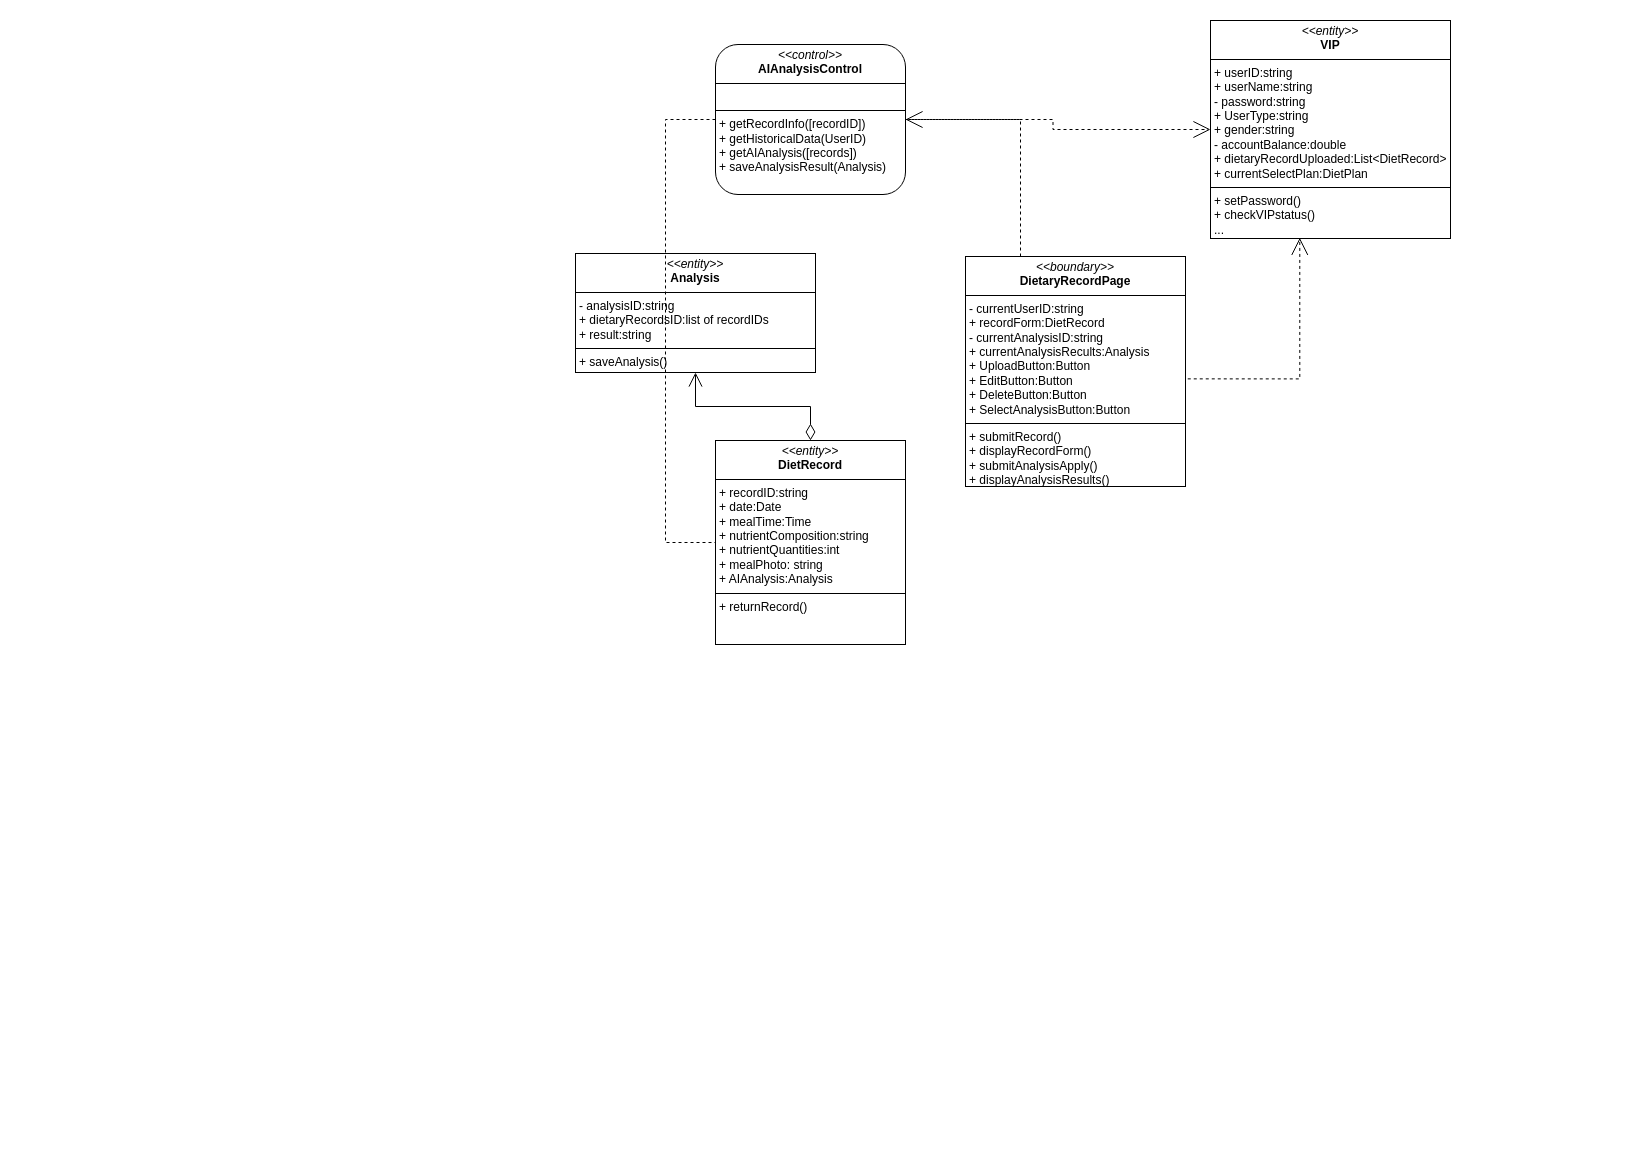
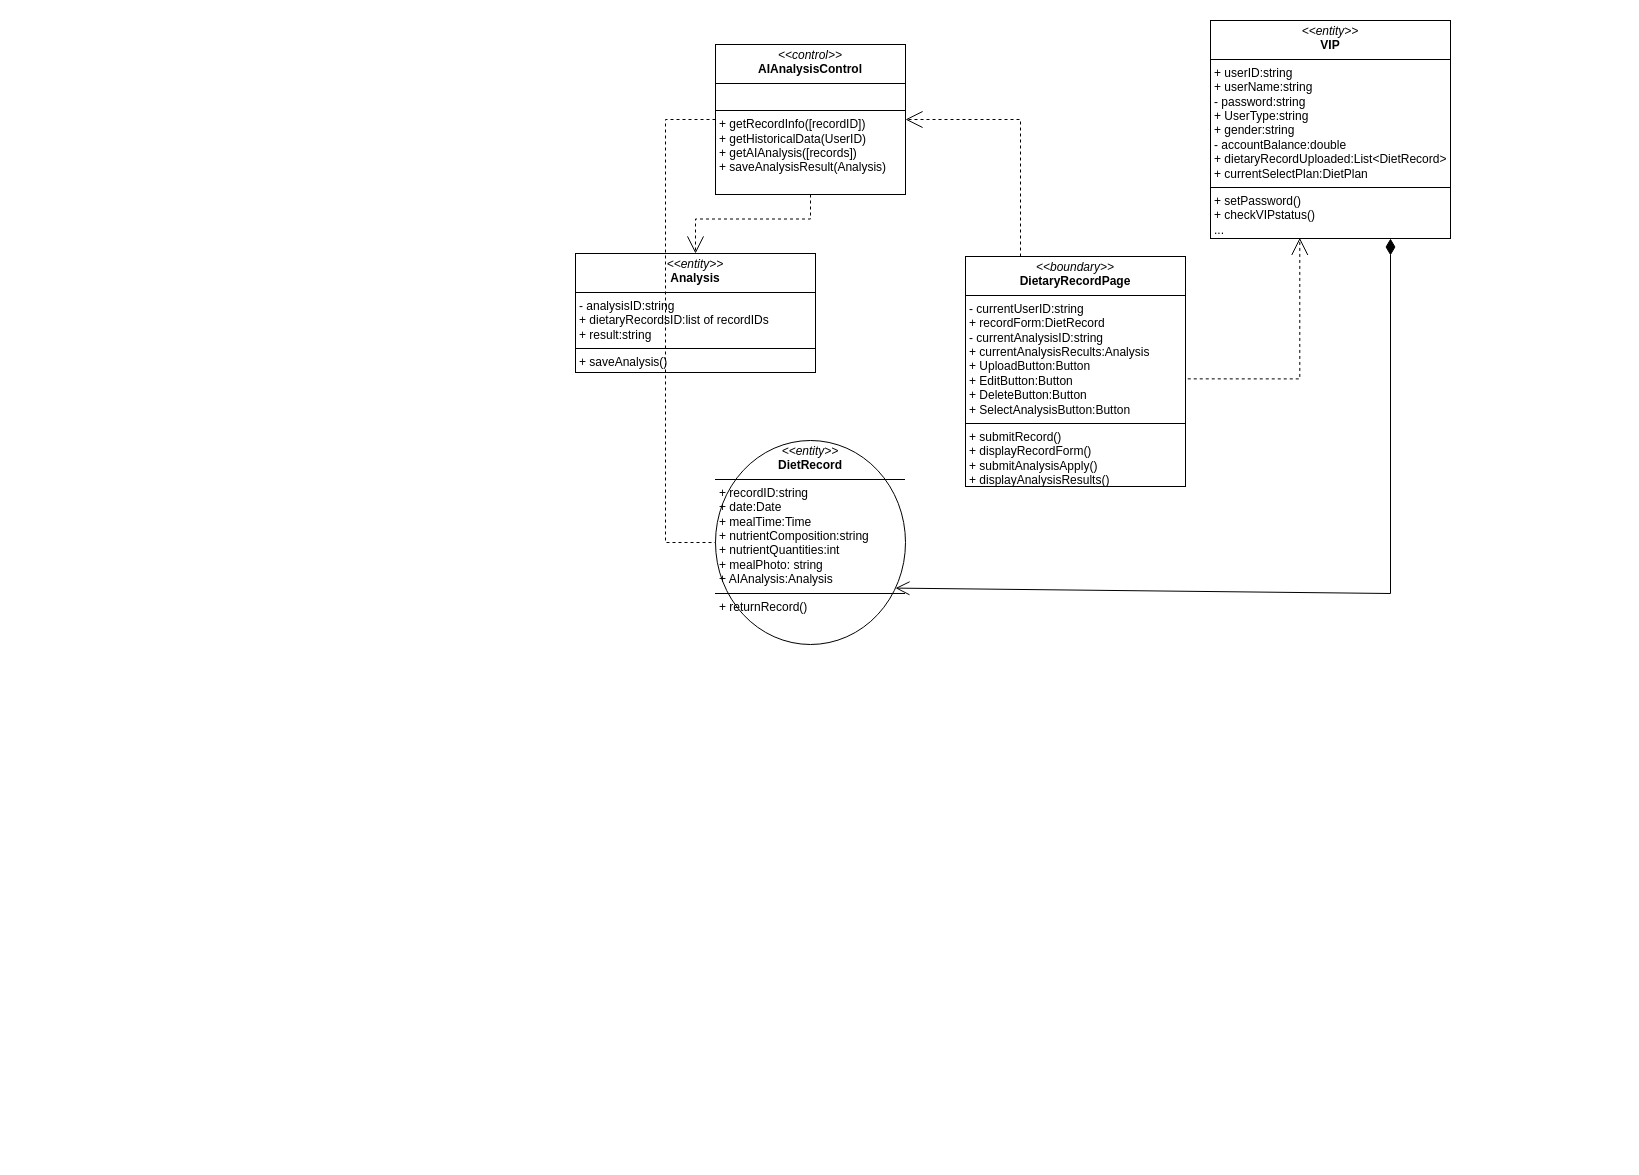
(811, 120) -> (811, 120)
(1110, 130) -> (750, 219)
(747, 407) -> none
(811, 543) -> (811, 543)
none -> (1313, 593)
